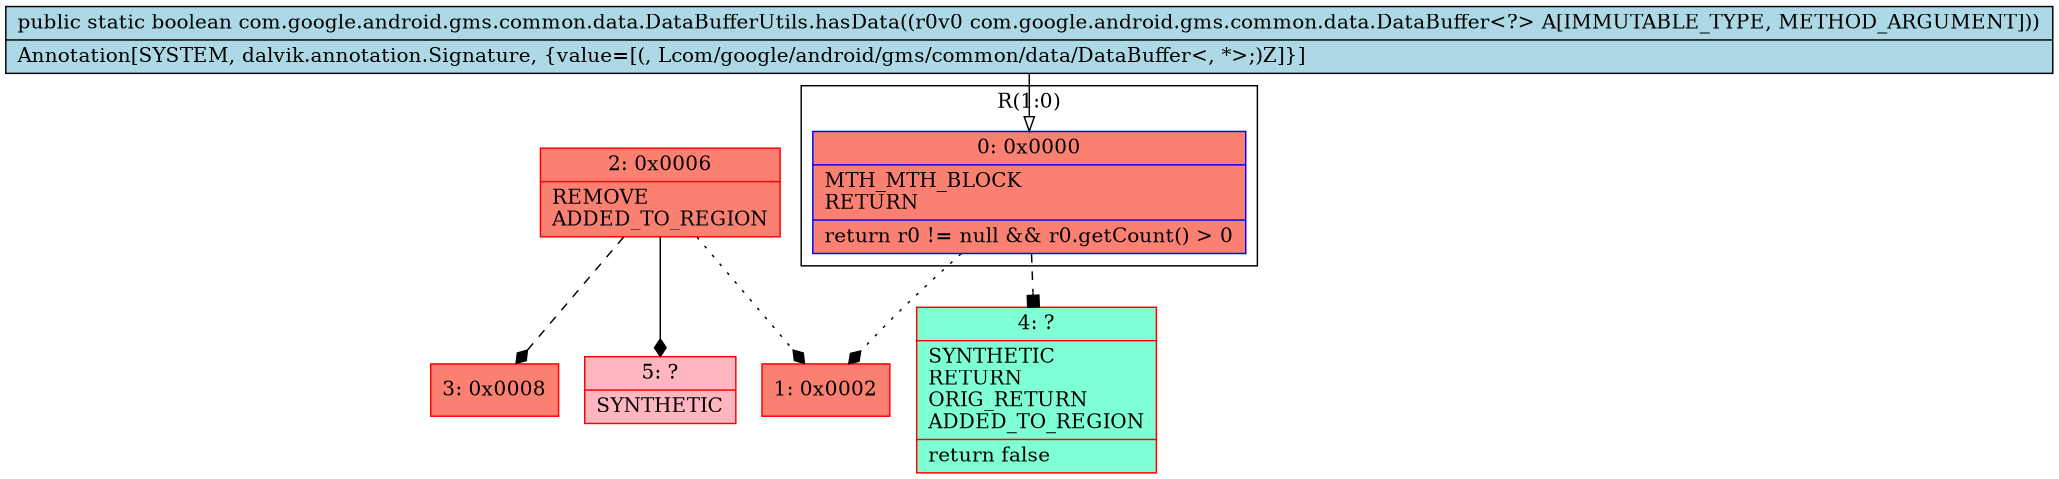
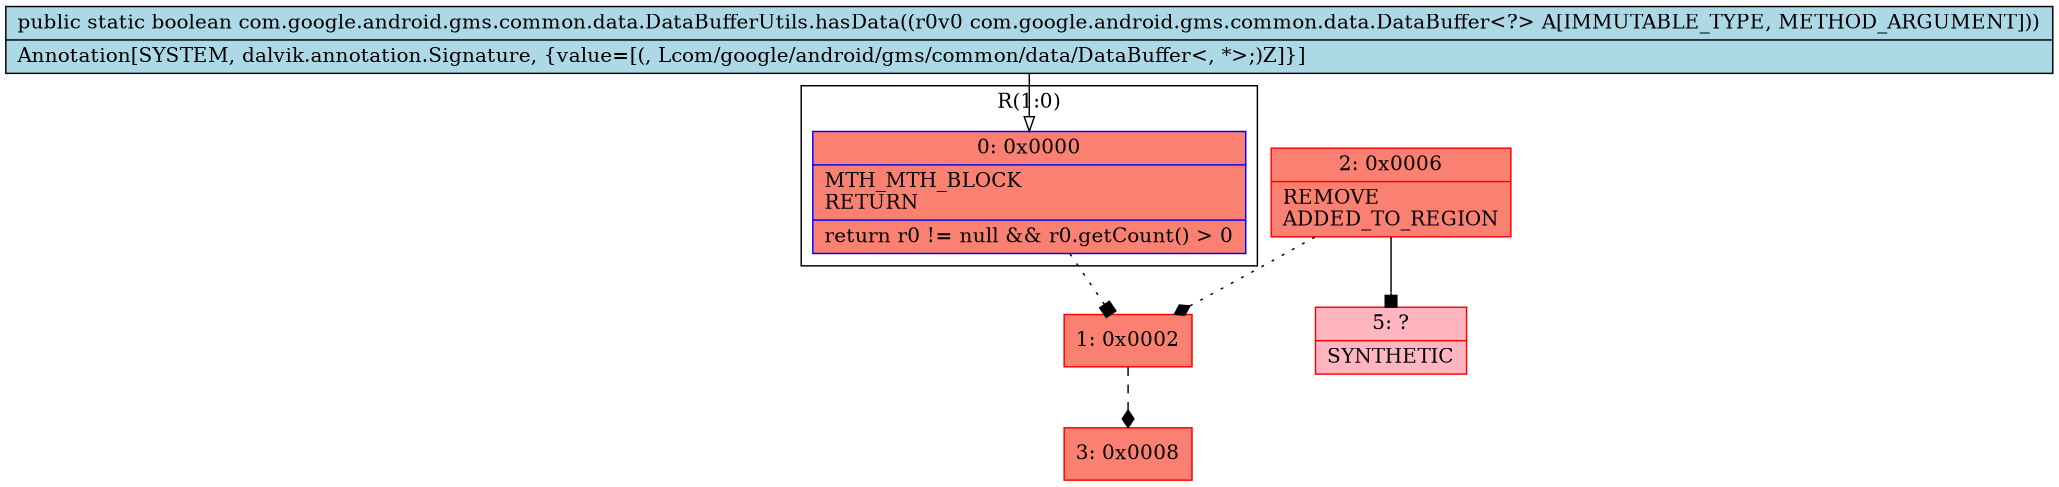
(660, 288) -> (1391, 265)
(576, 294) -> (1128, 388)
(910, 301) -> (1086, 278)
(1037, 390) -> none
